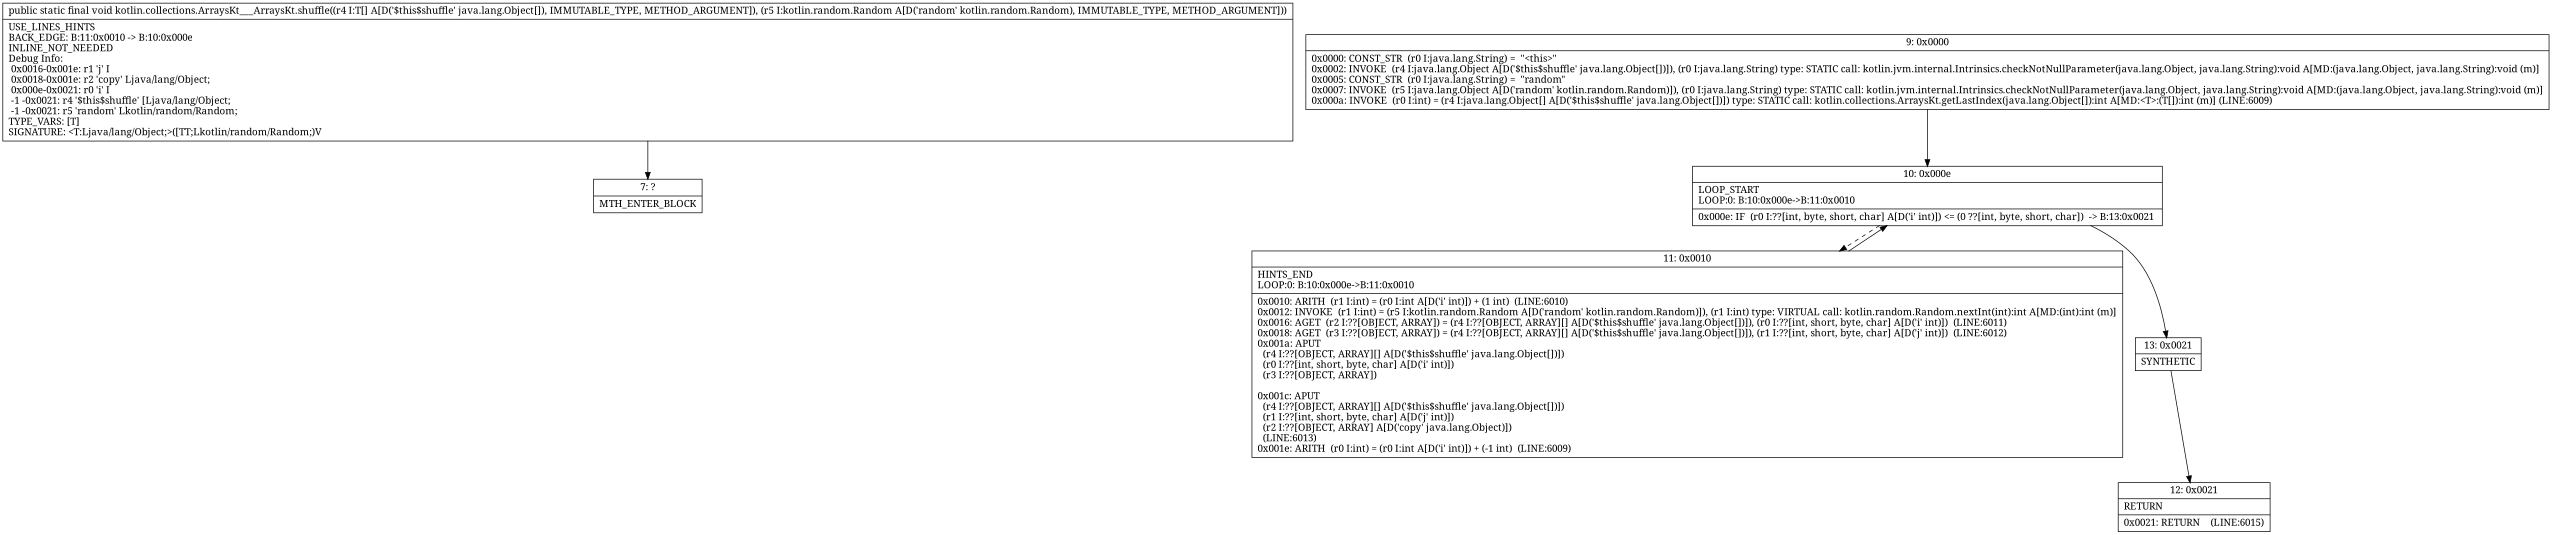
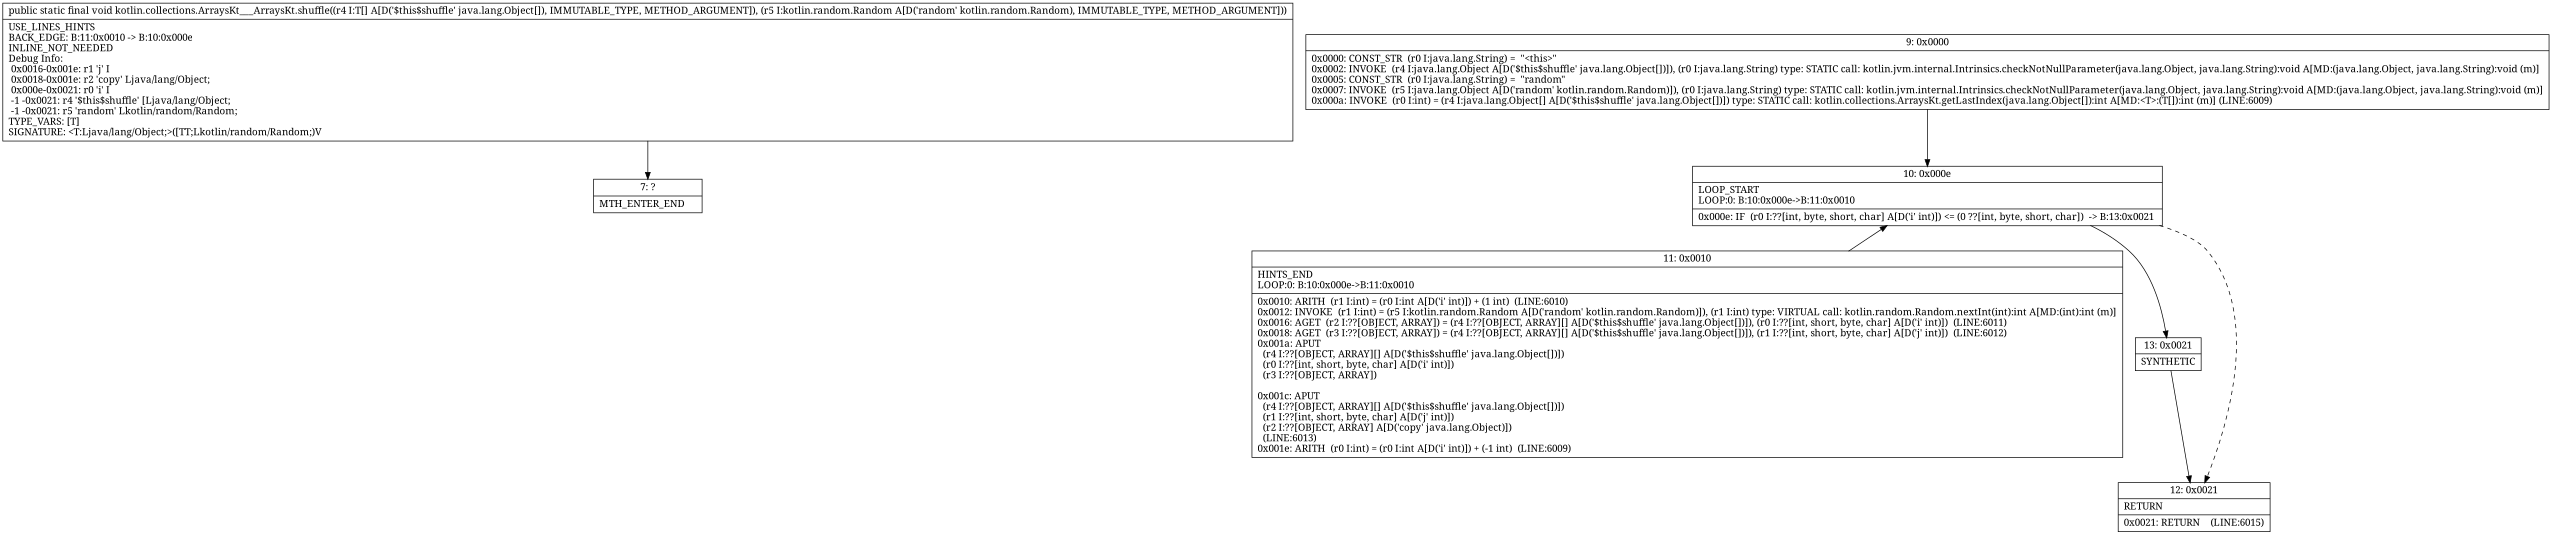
(648, 204) -> (642, 204)
(1863, 236) -> (2236, 335)
